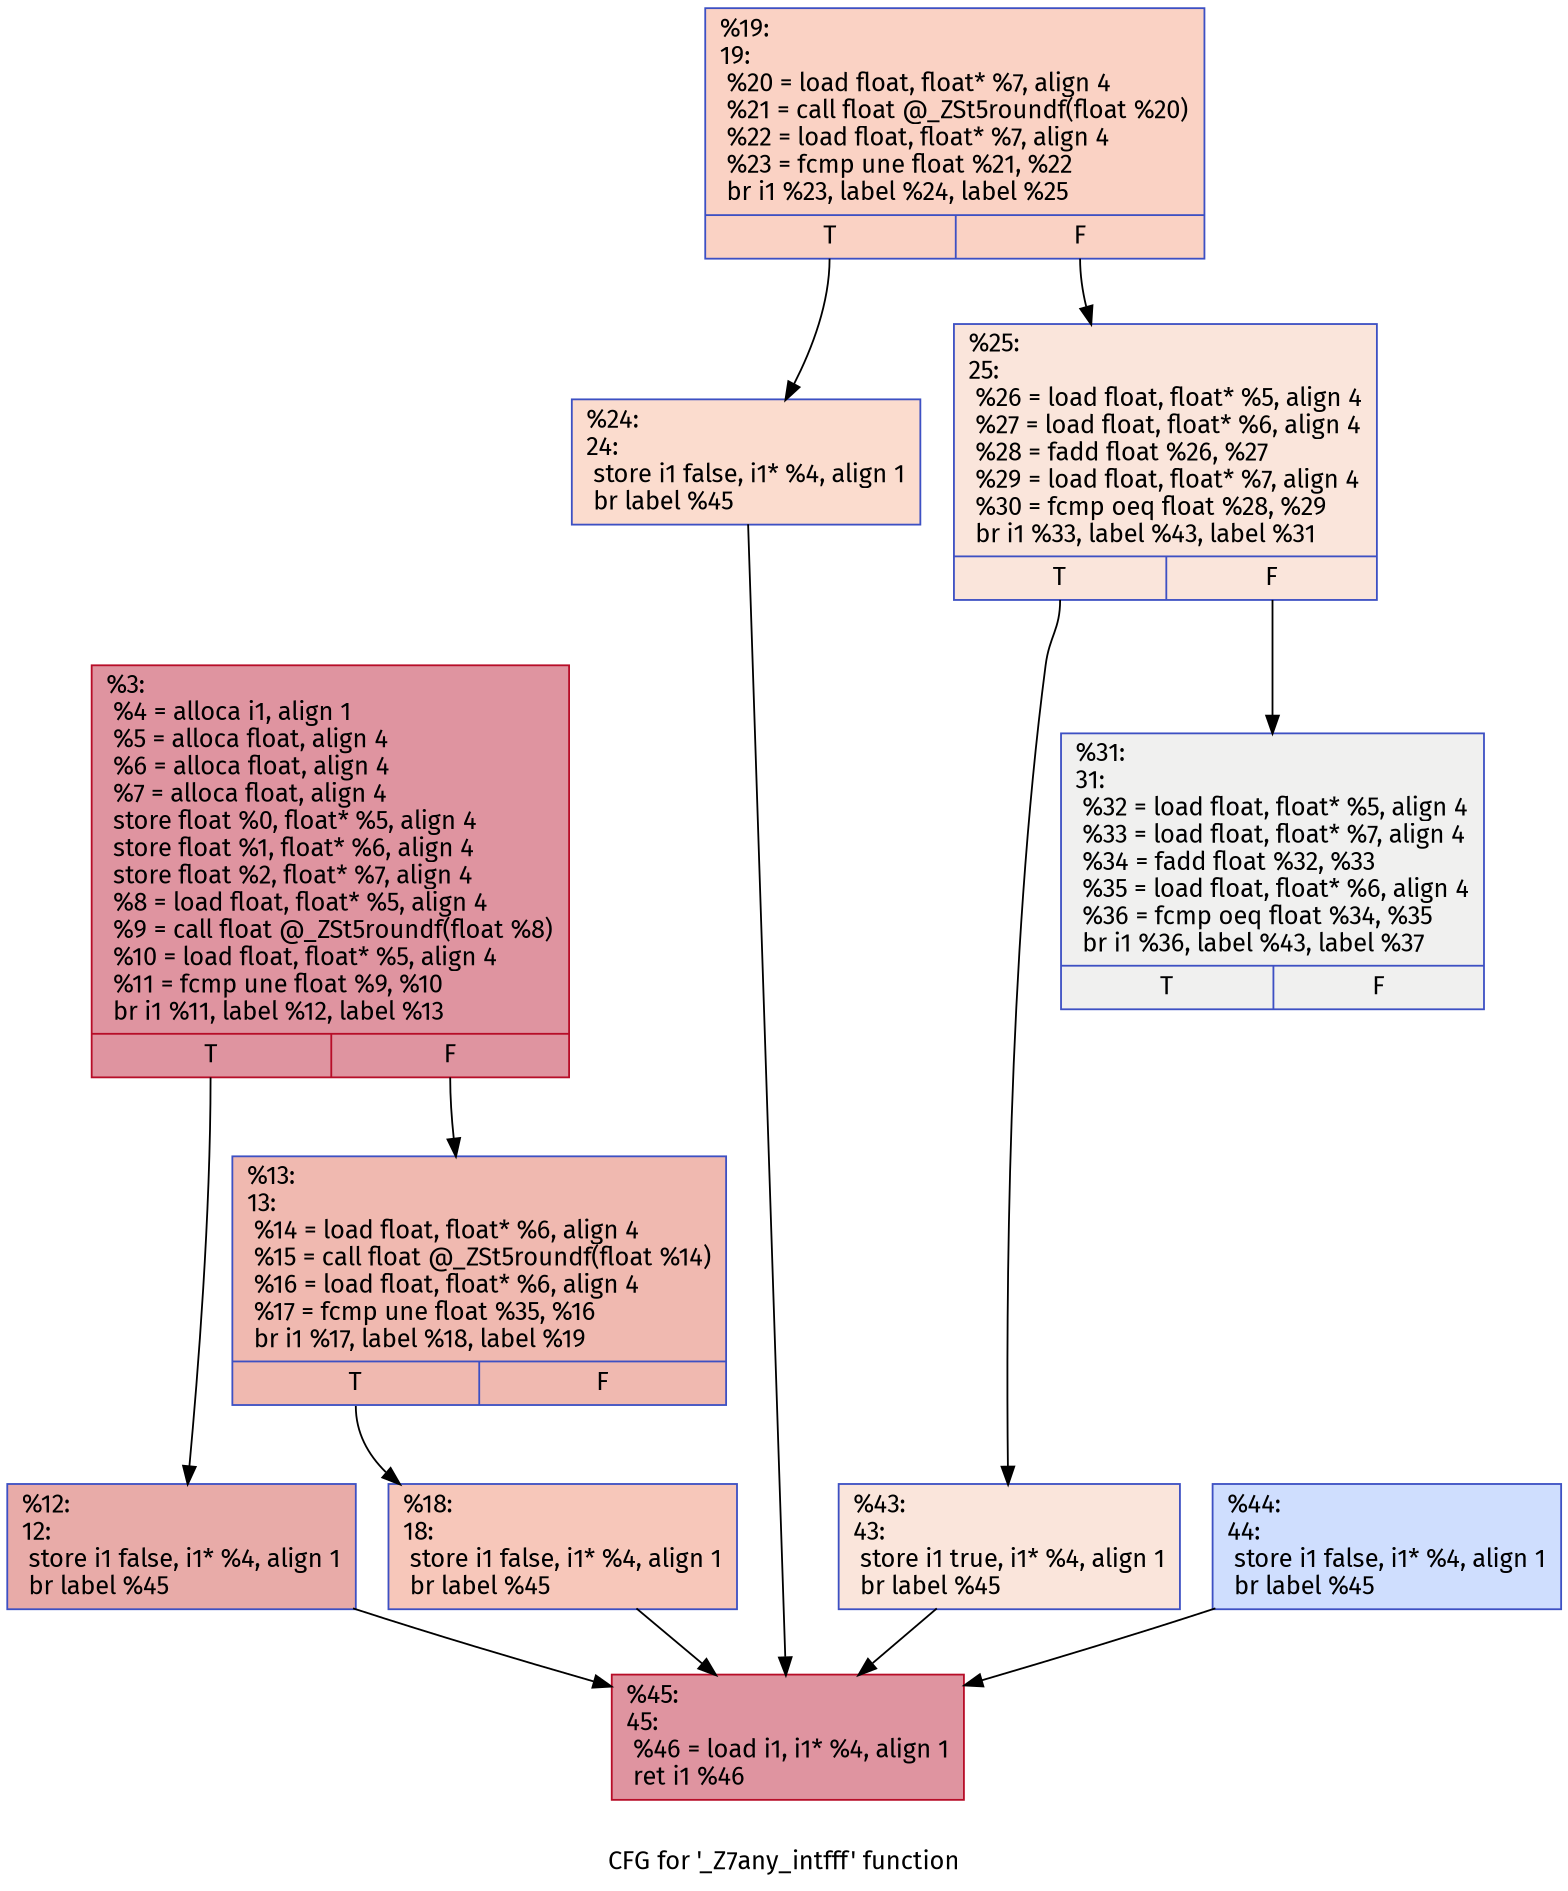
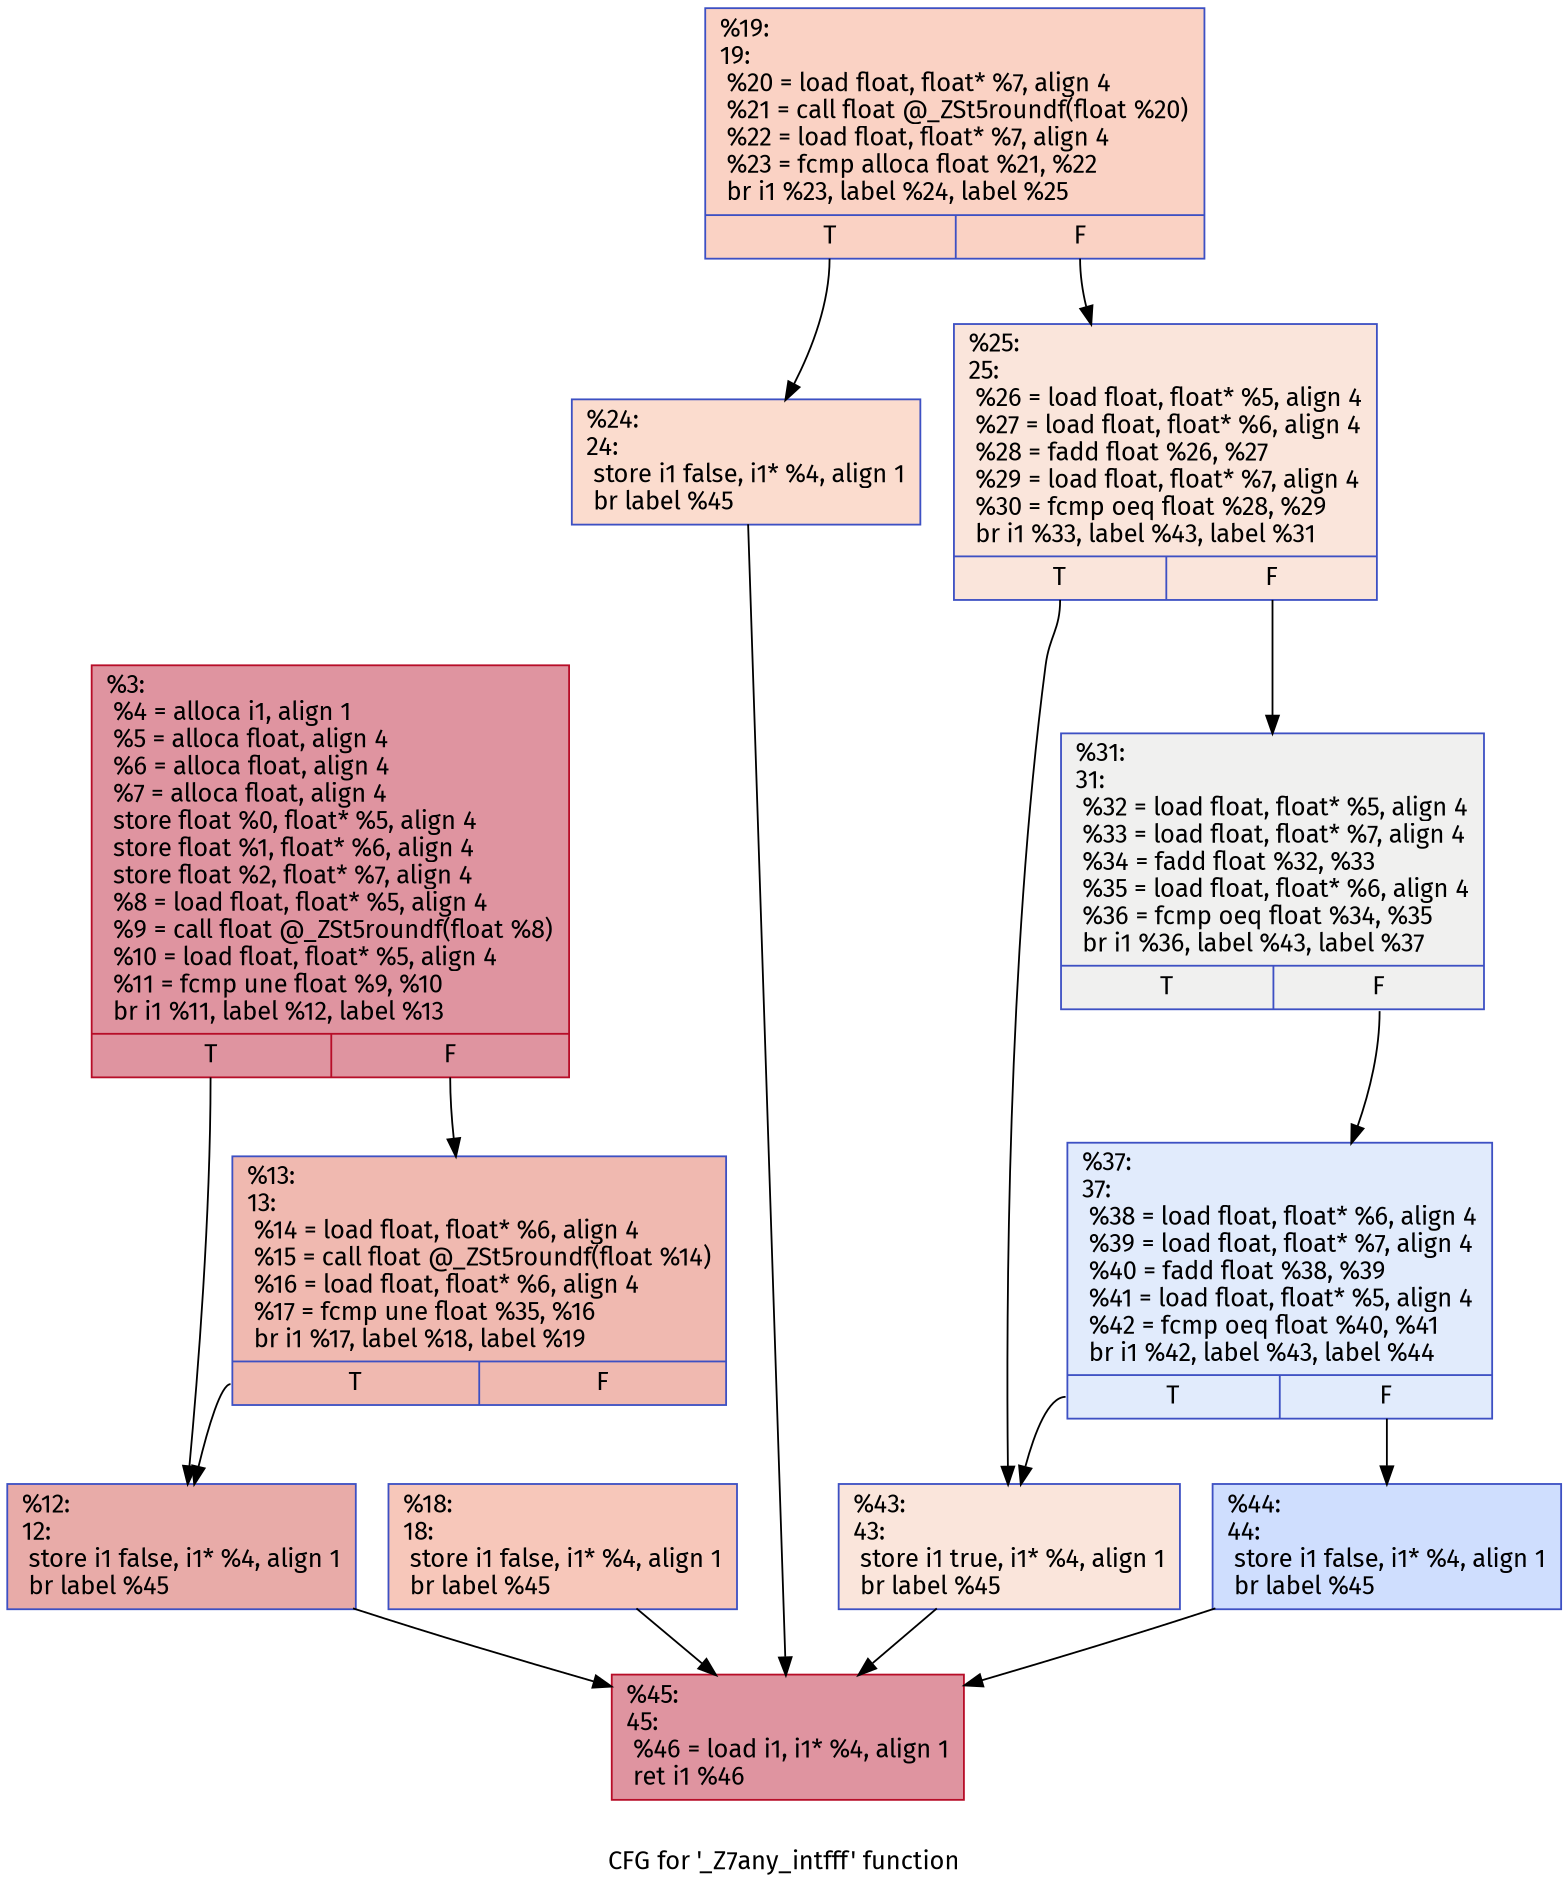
(897, 165) -> (909, 165)
none -> (1280, 1281)
(364, 1442) -> (210, 1423)
